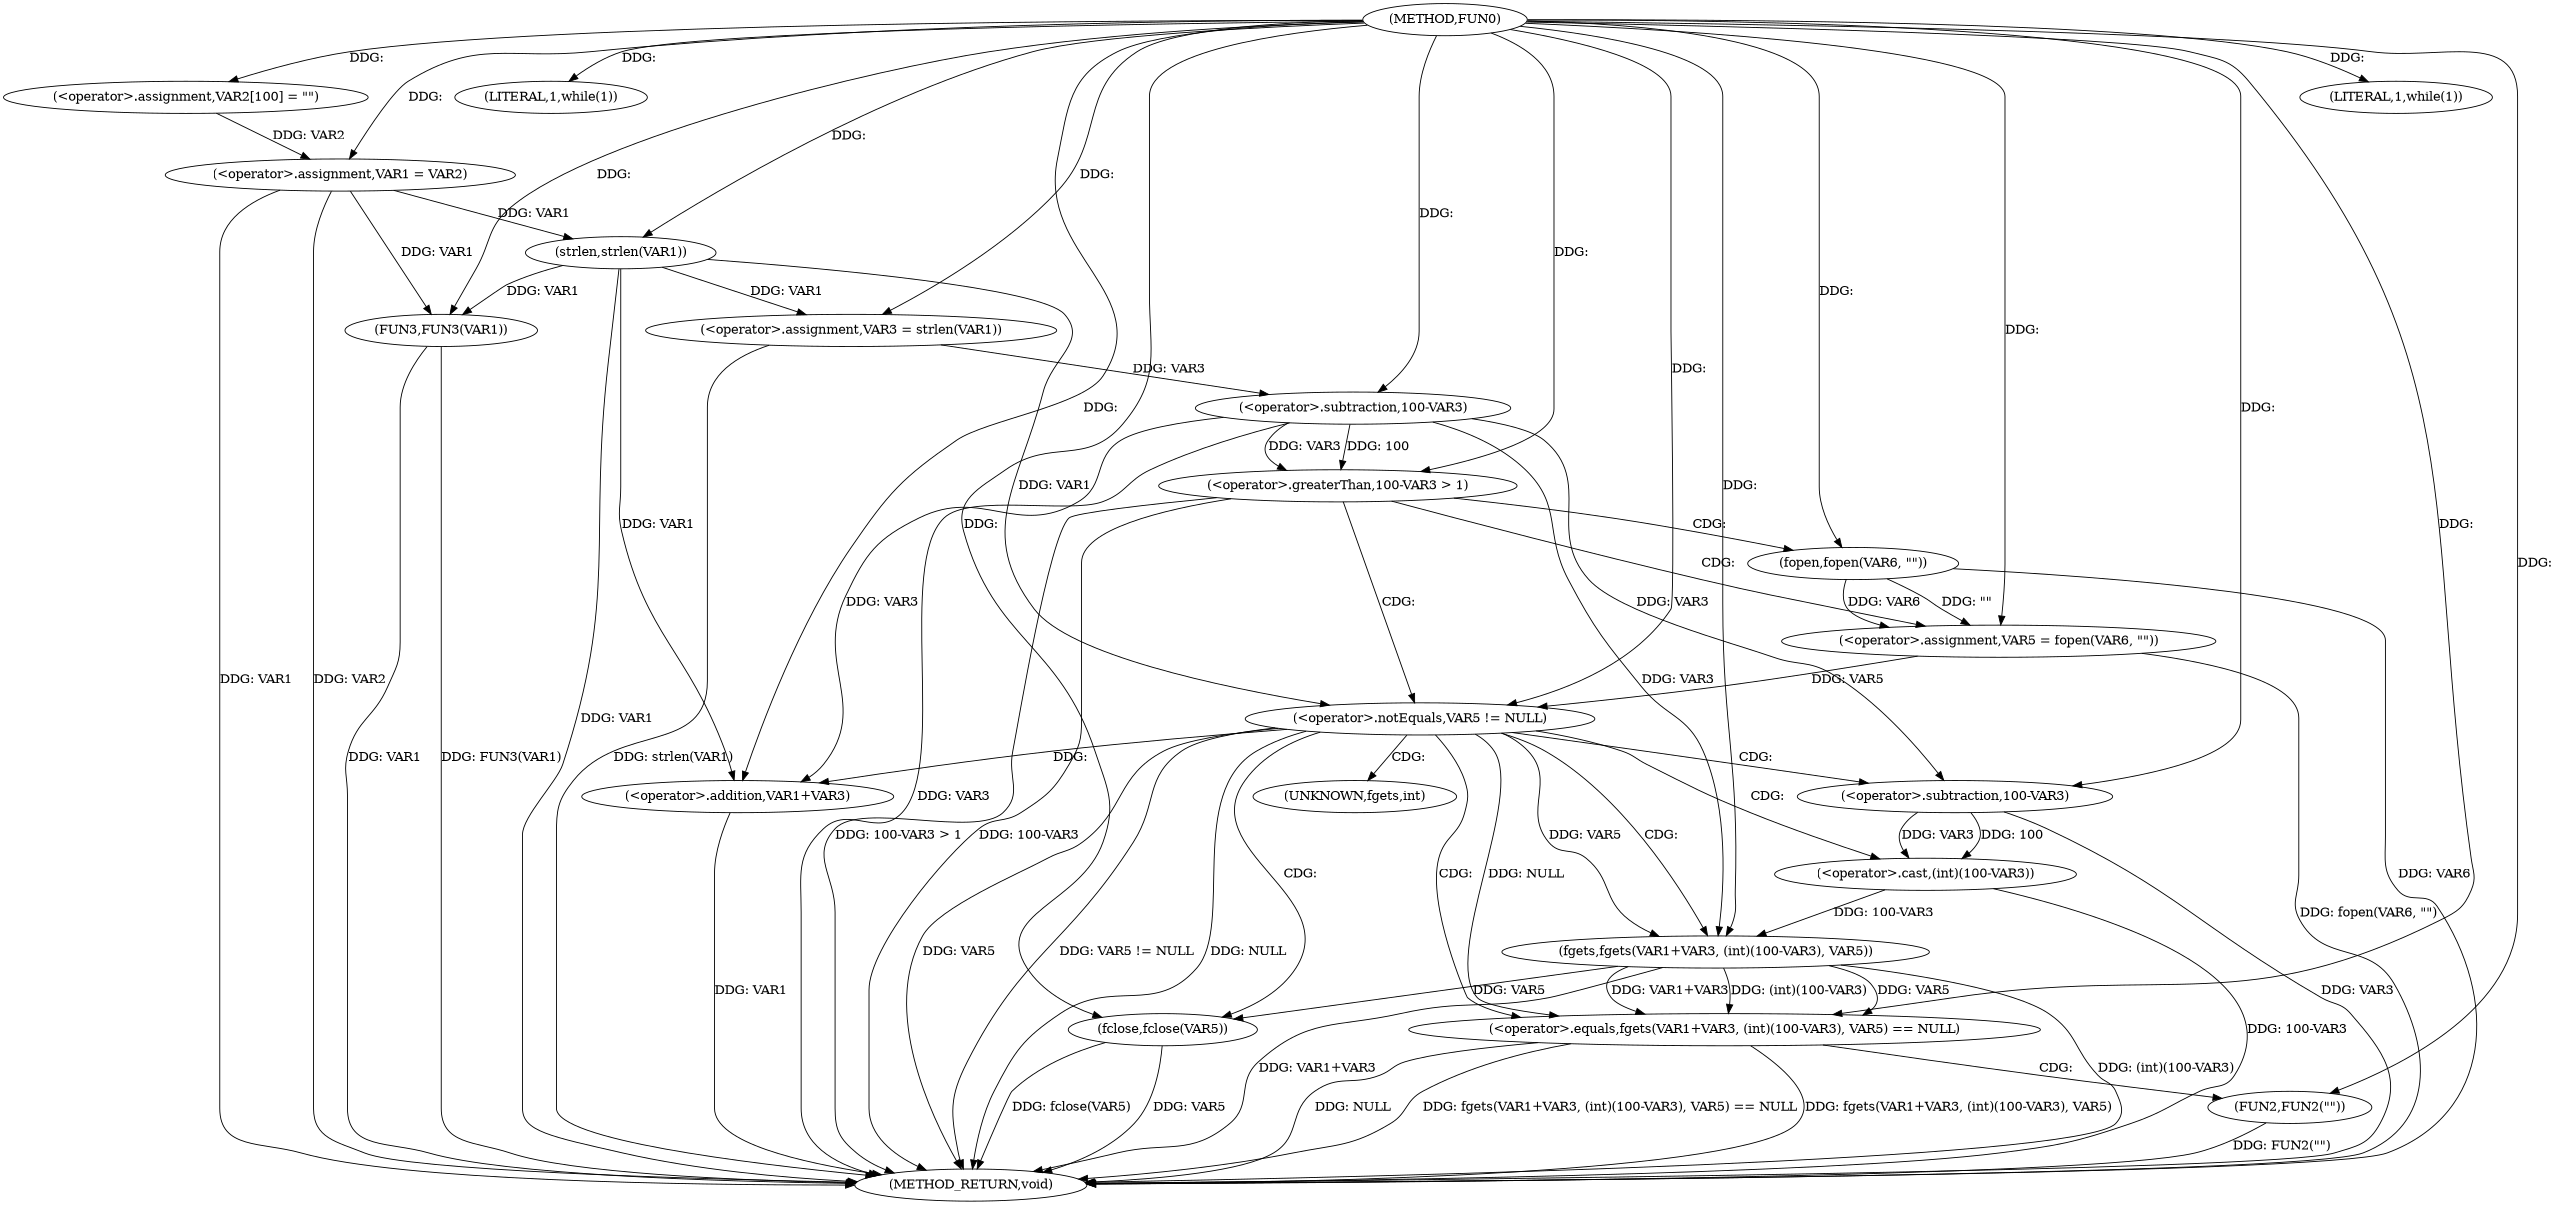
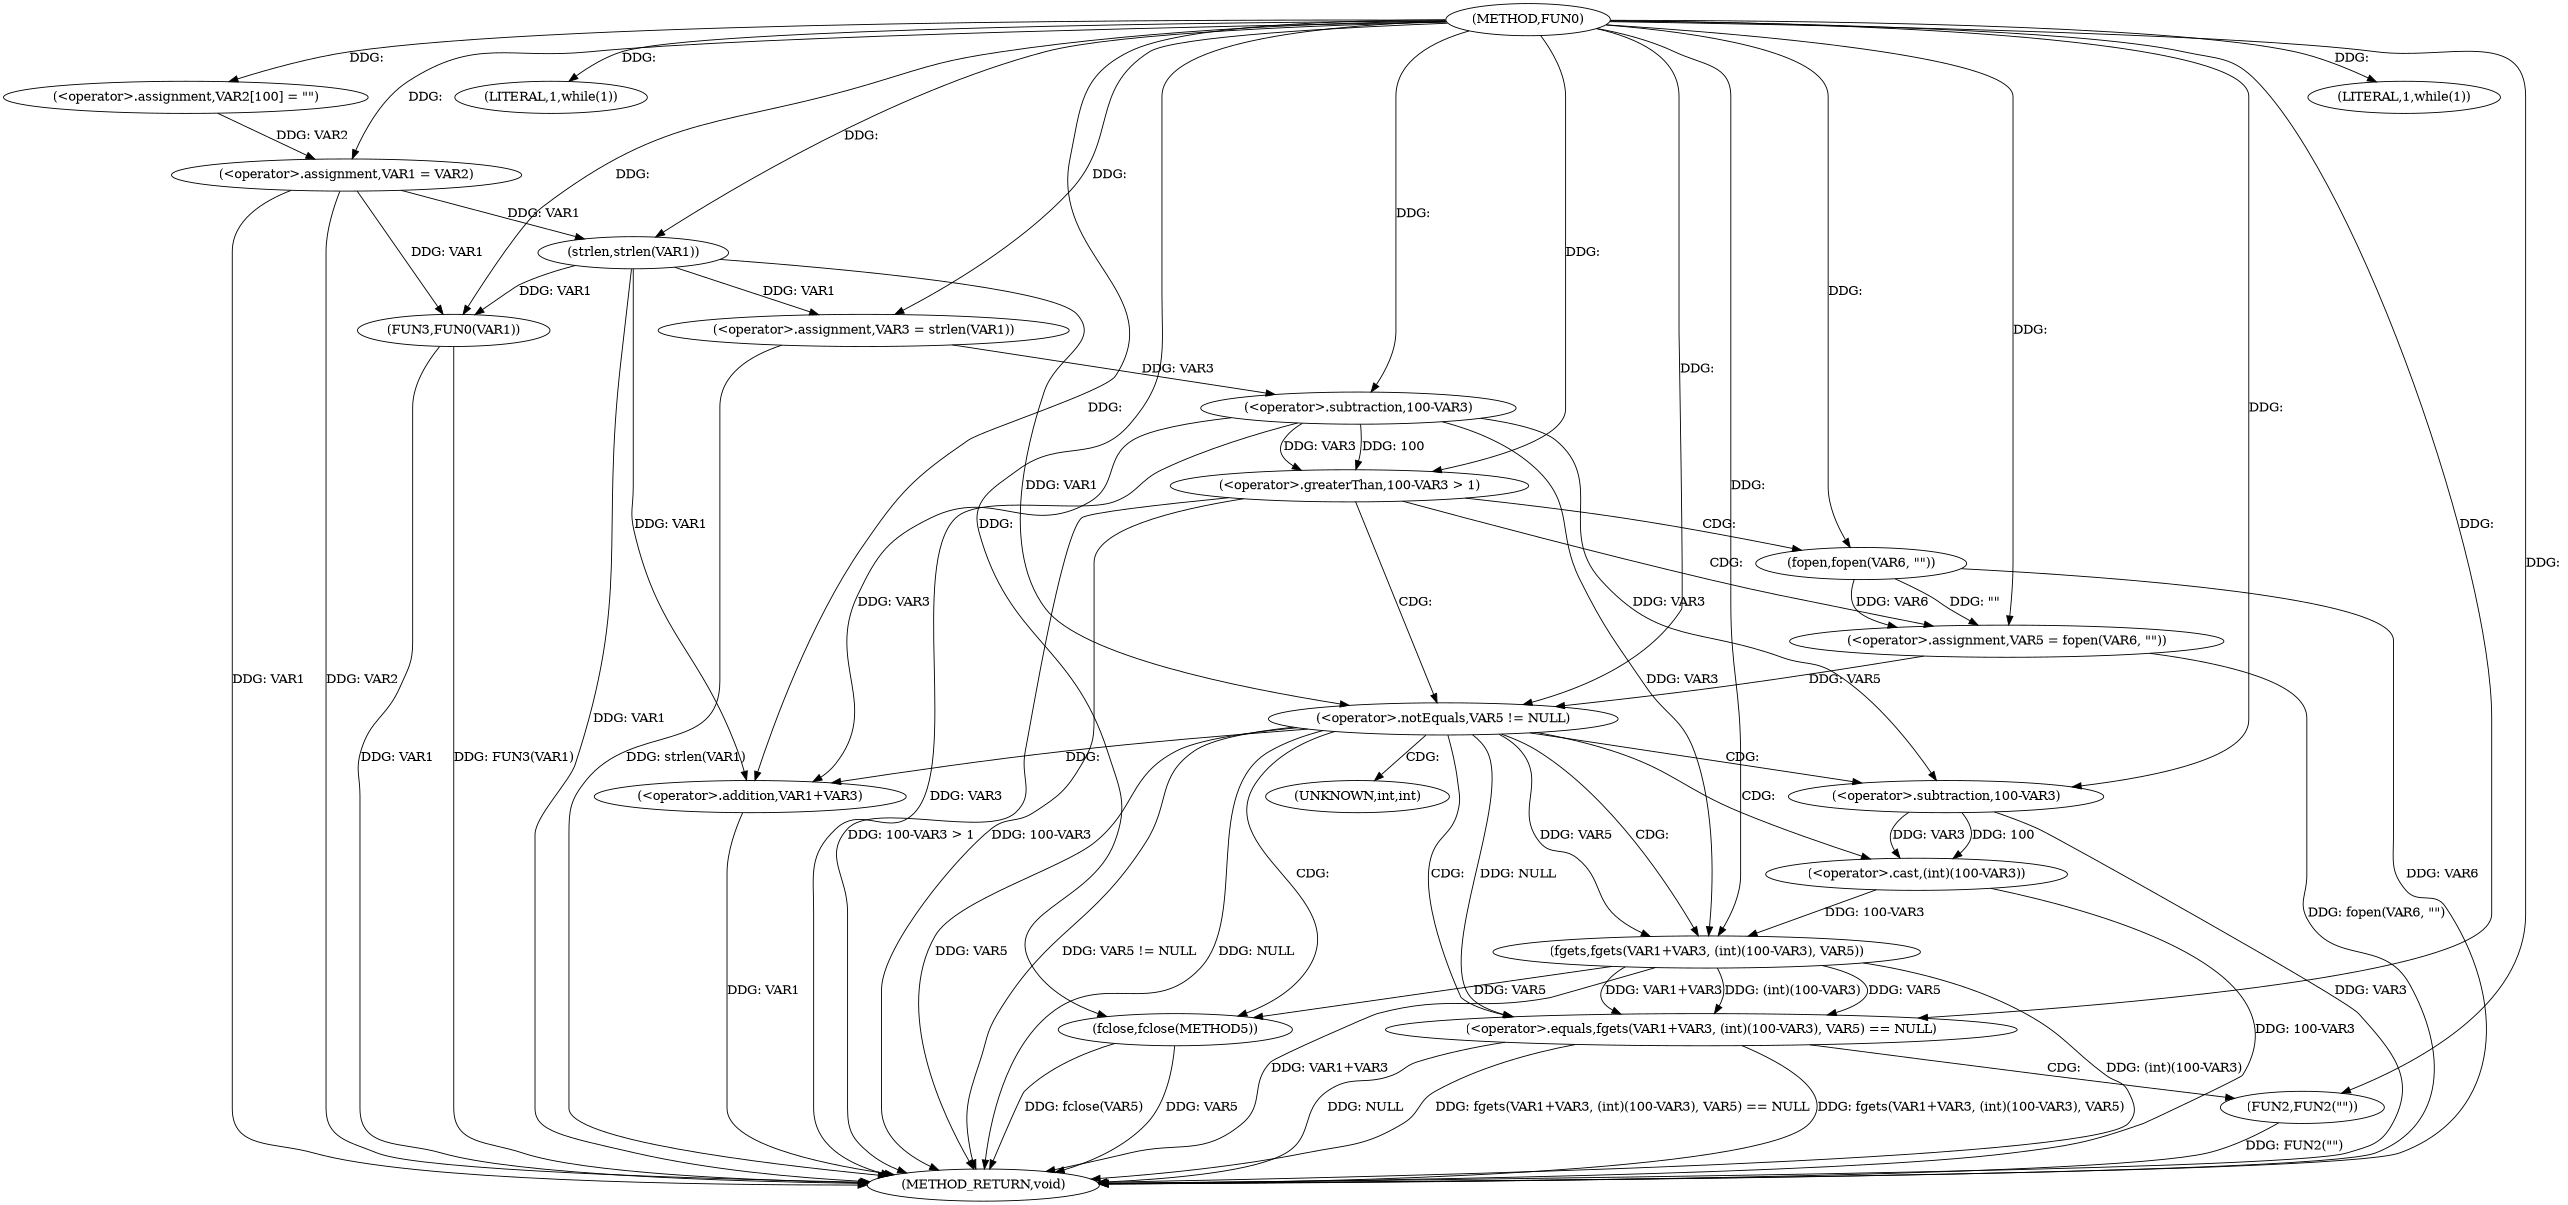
(441, 330) -> (454, 330)
(1355, 797) -> (1358, 797)
(1163, 1030) -> (1175, 1030)
